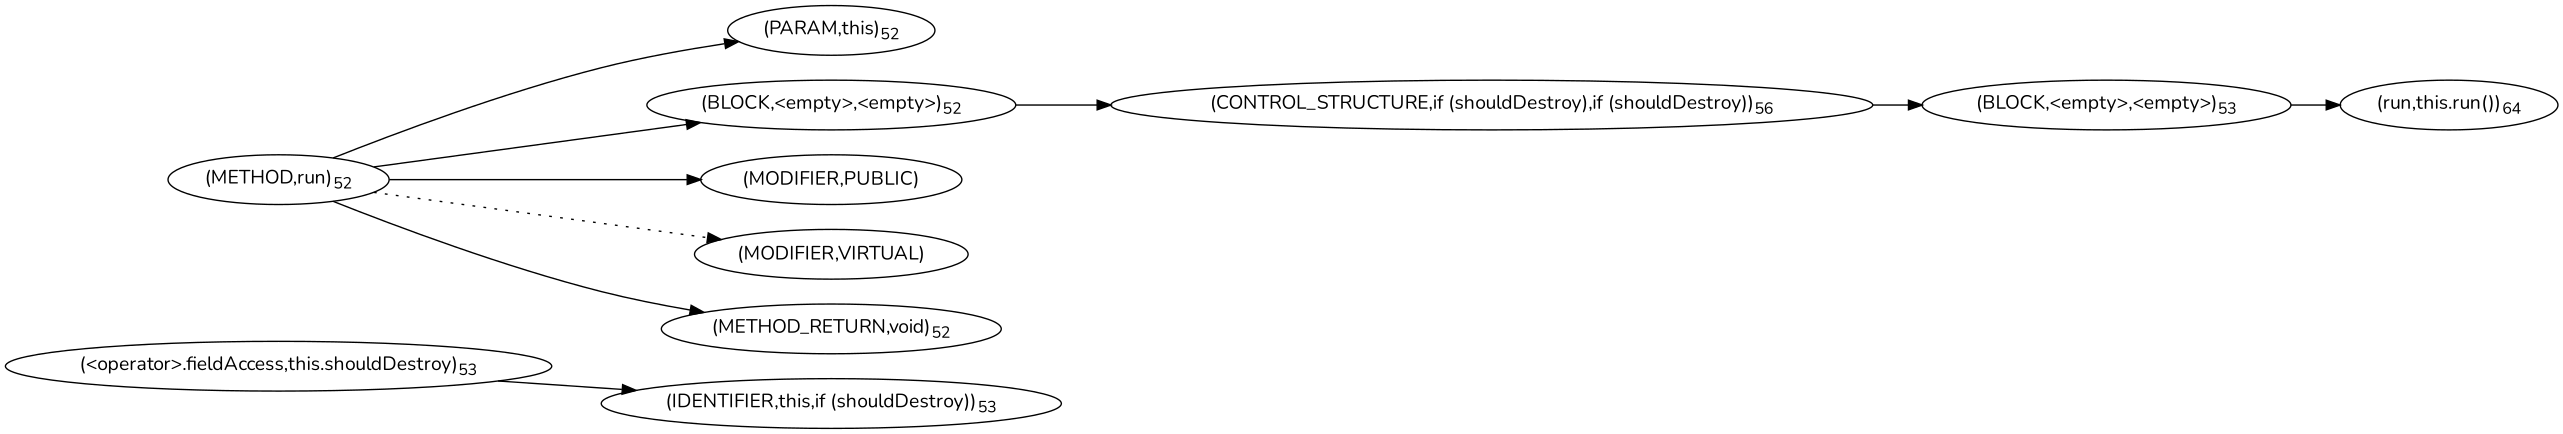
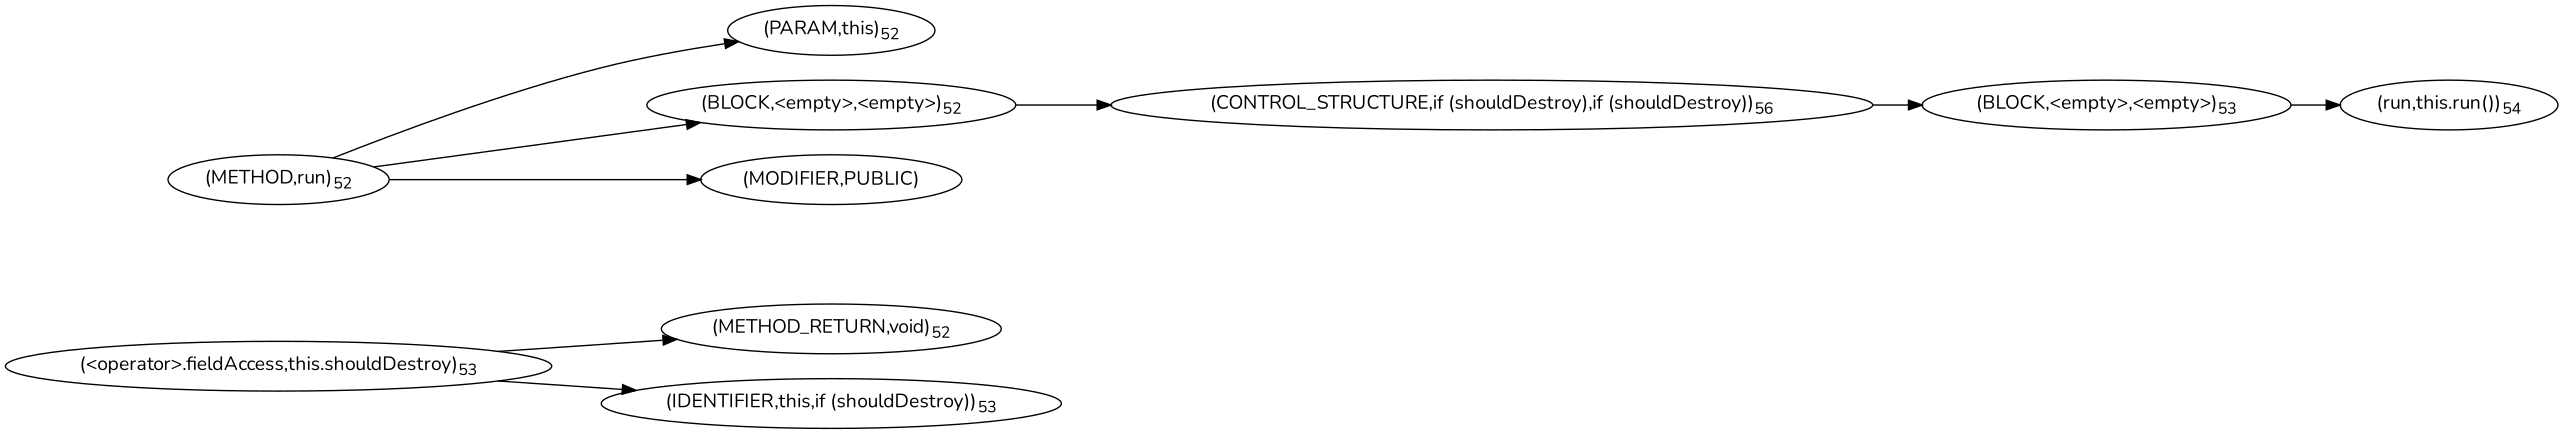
(2512, 103) -> (2512, 103)
(831, 254) -> none
(509, 265) -> (580, 346)
